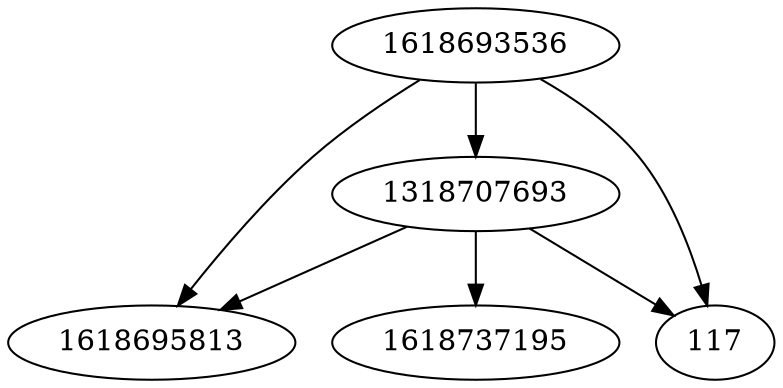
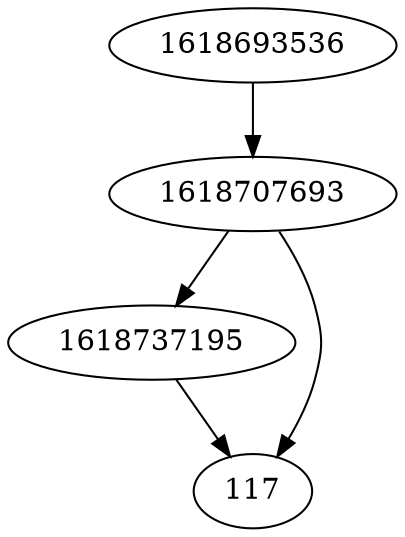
(644, 164) -> (197, 409)
(476, 194) -> (253, 194)
(152, 343) -> none
